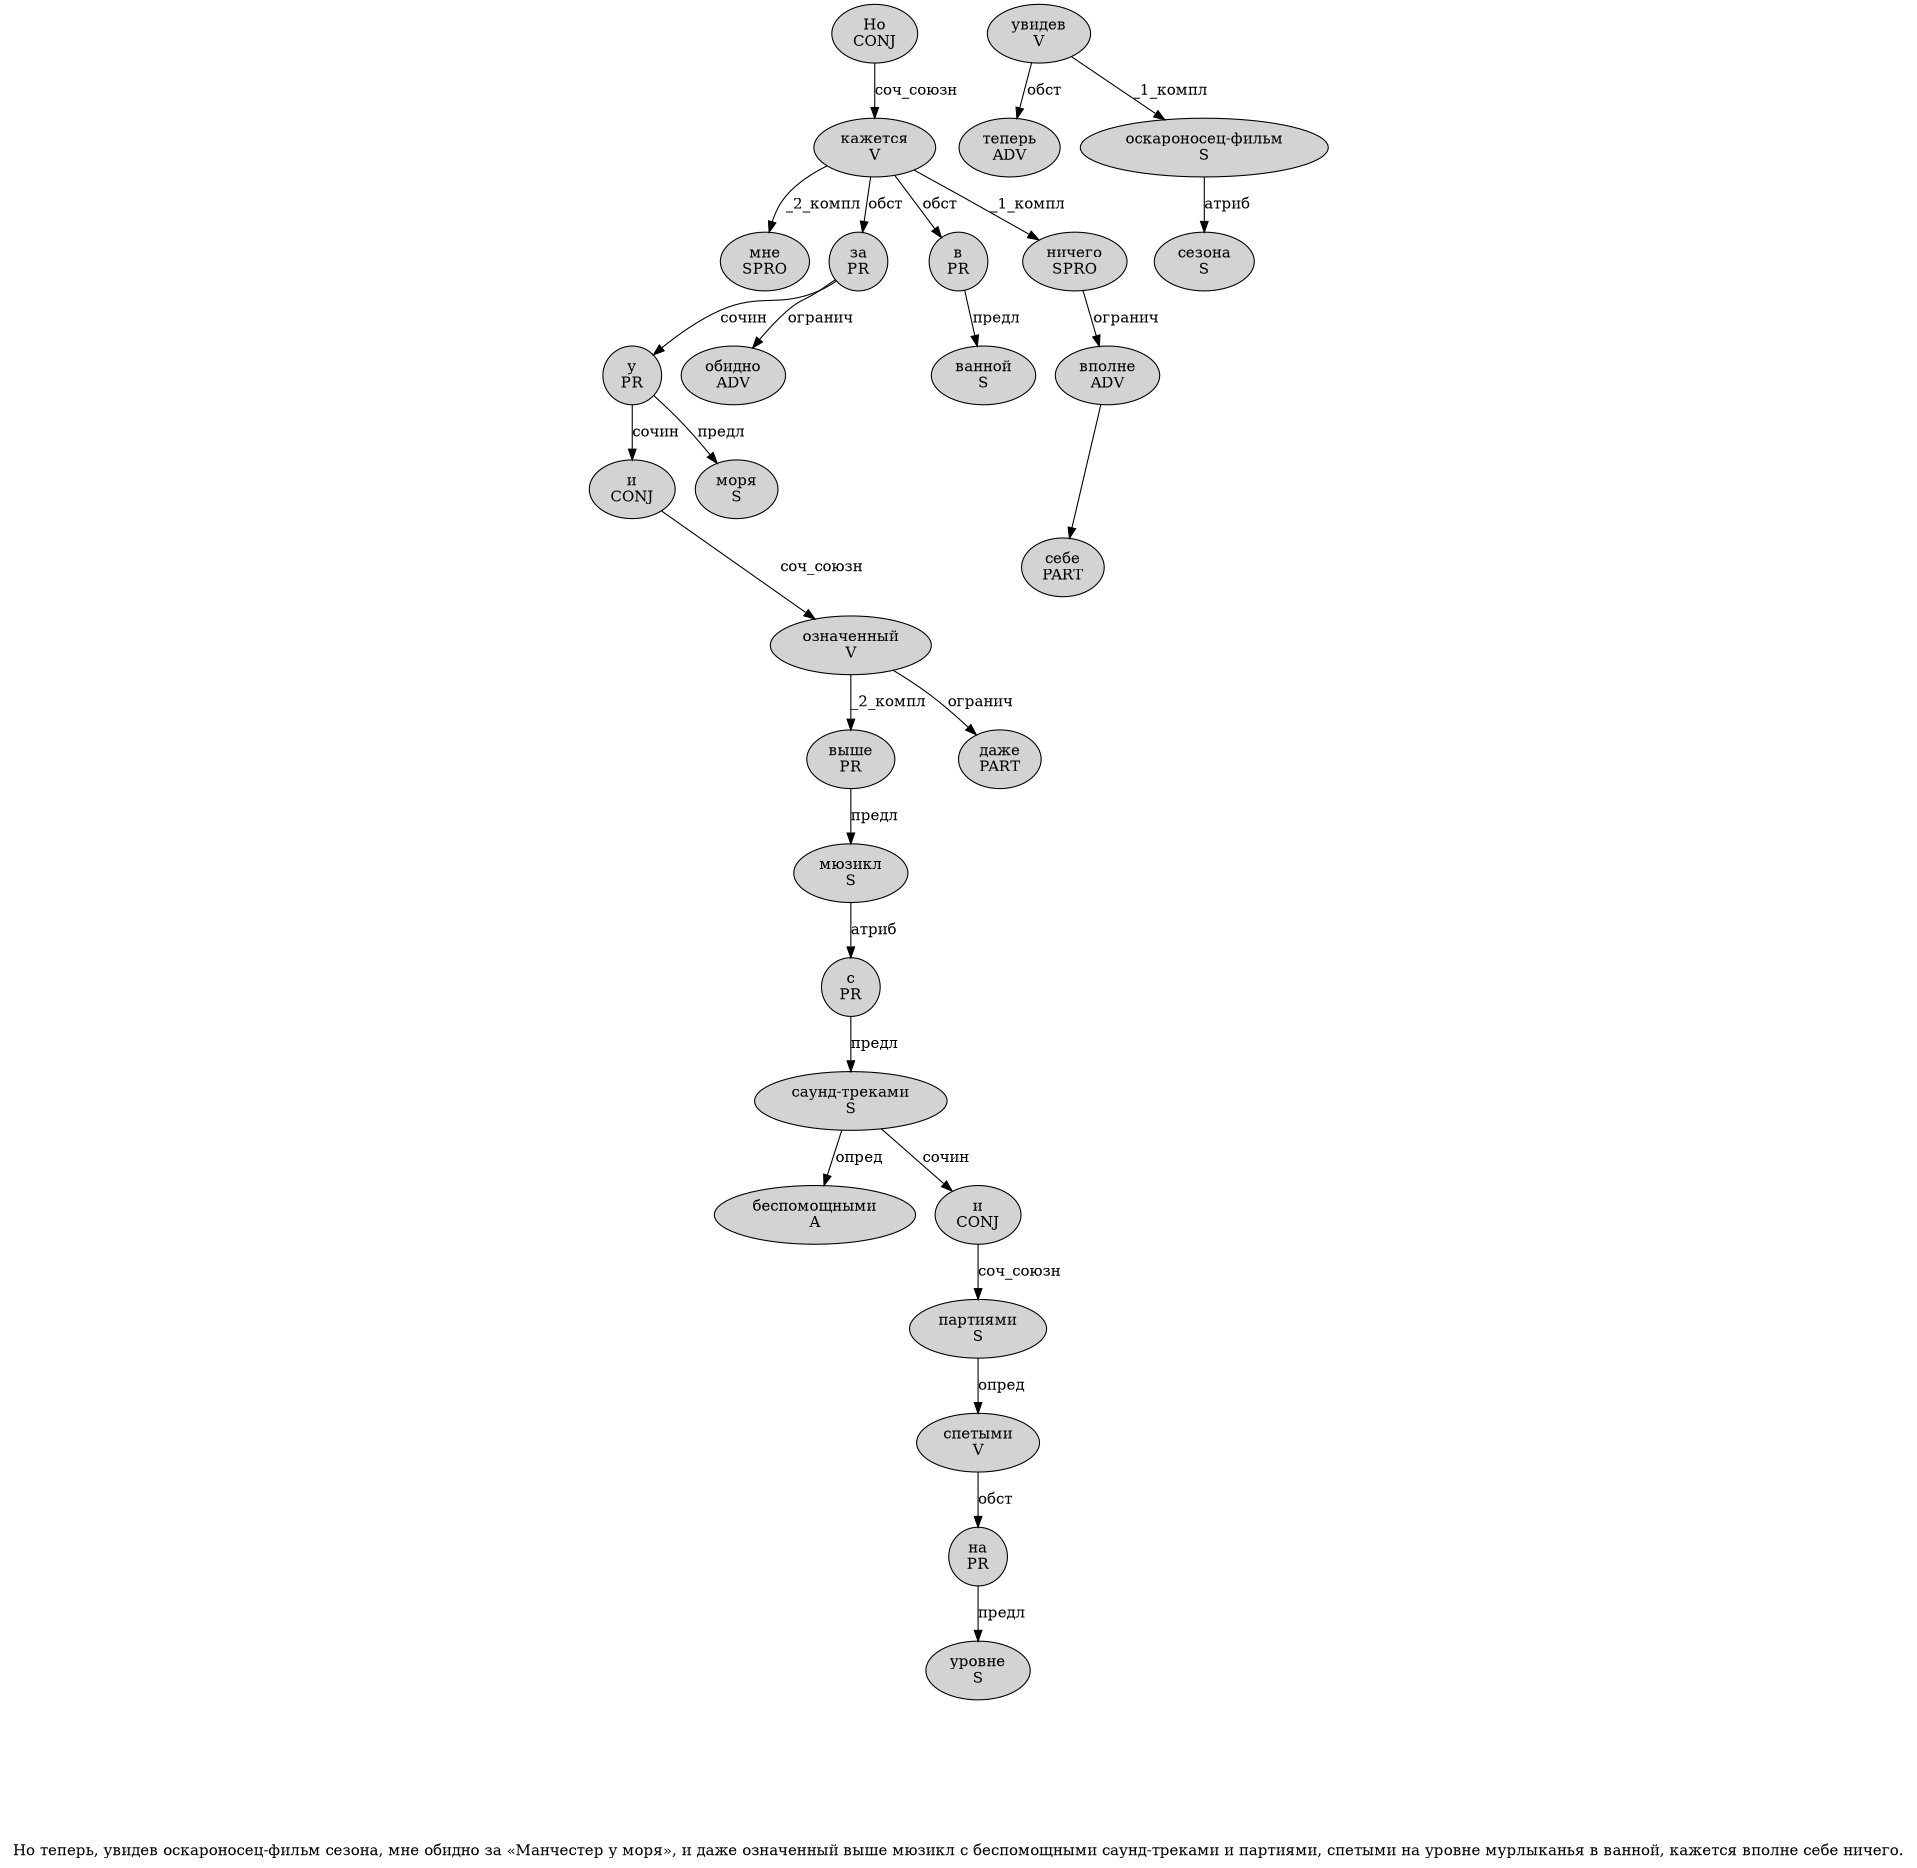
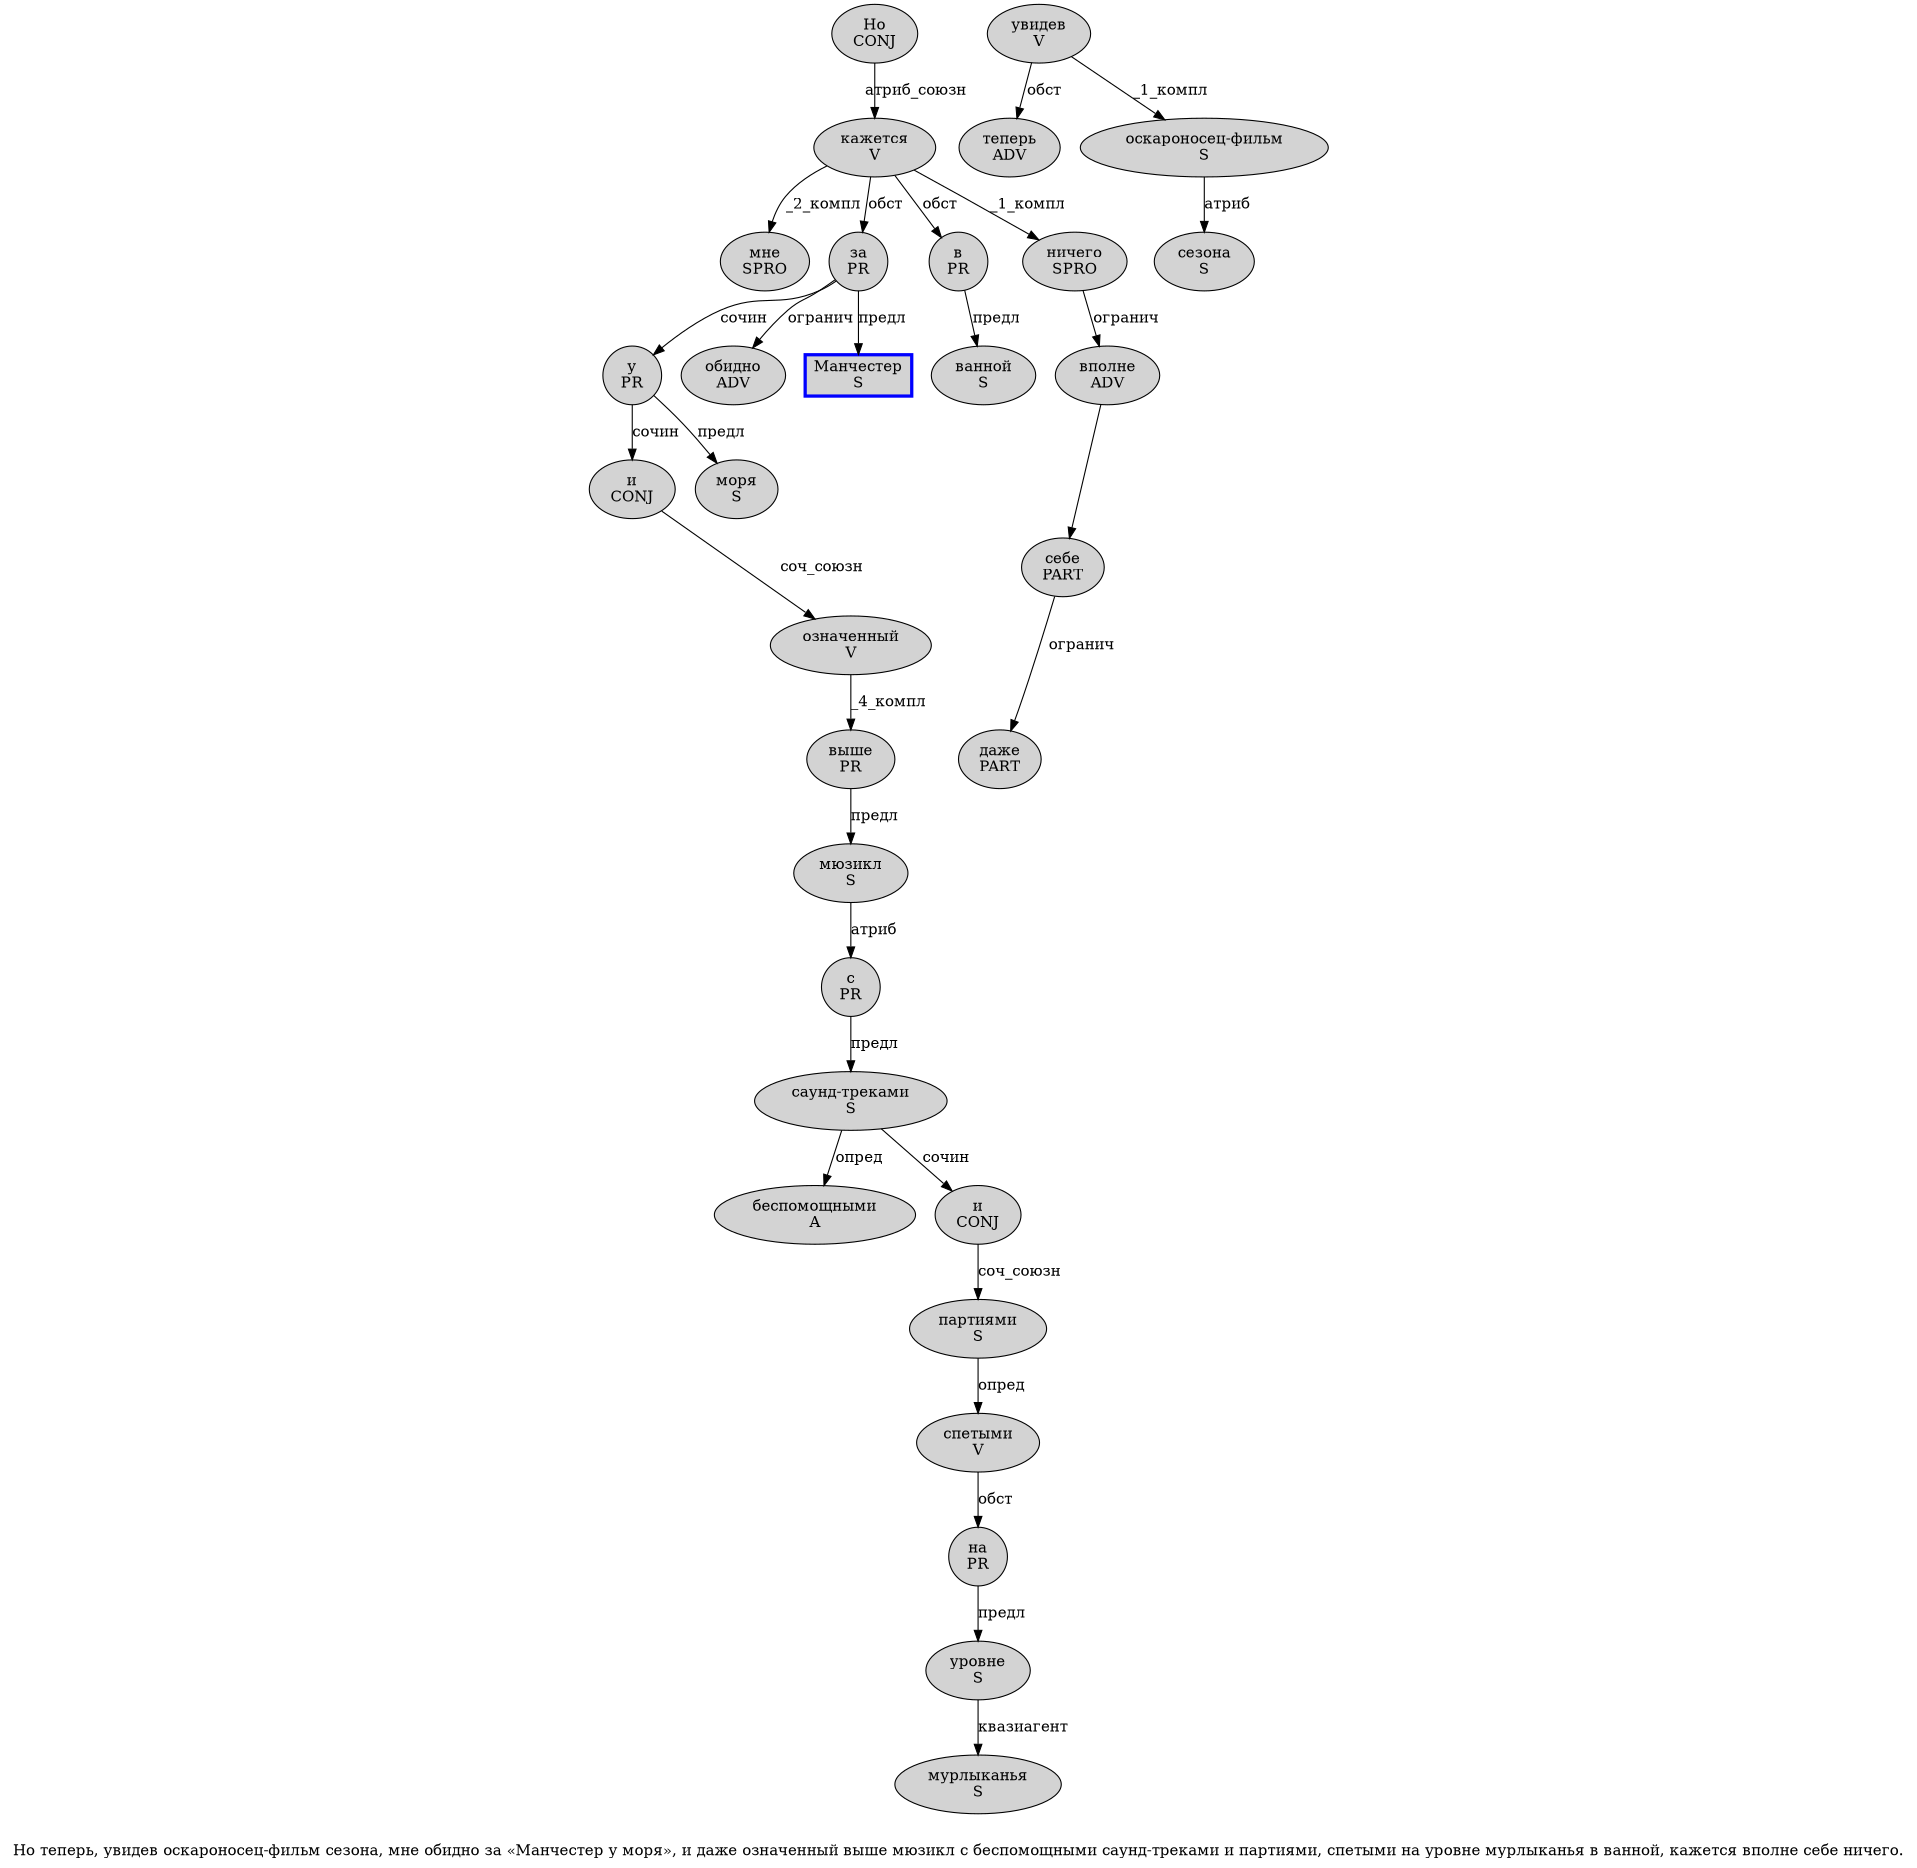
(916, 91) -> (916, 91)
none -> (858, 375)
(932, 697) -> (1035, 659)
(889, 702) -> (889, 702)
none -> (978, 1784)
